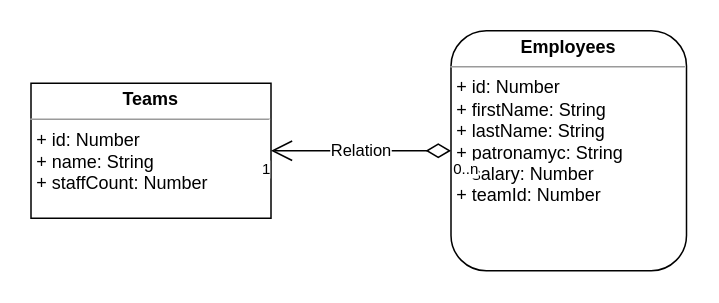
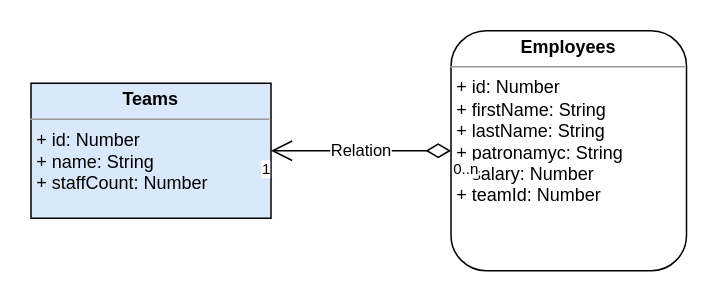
(151, 151) -> (151, 151)
